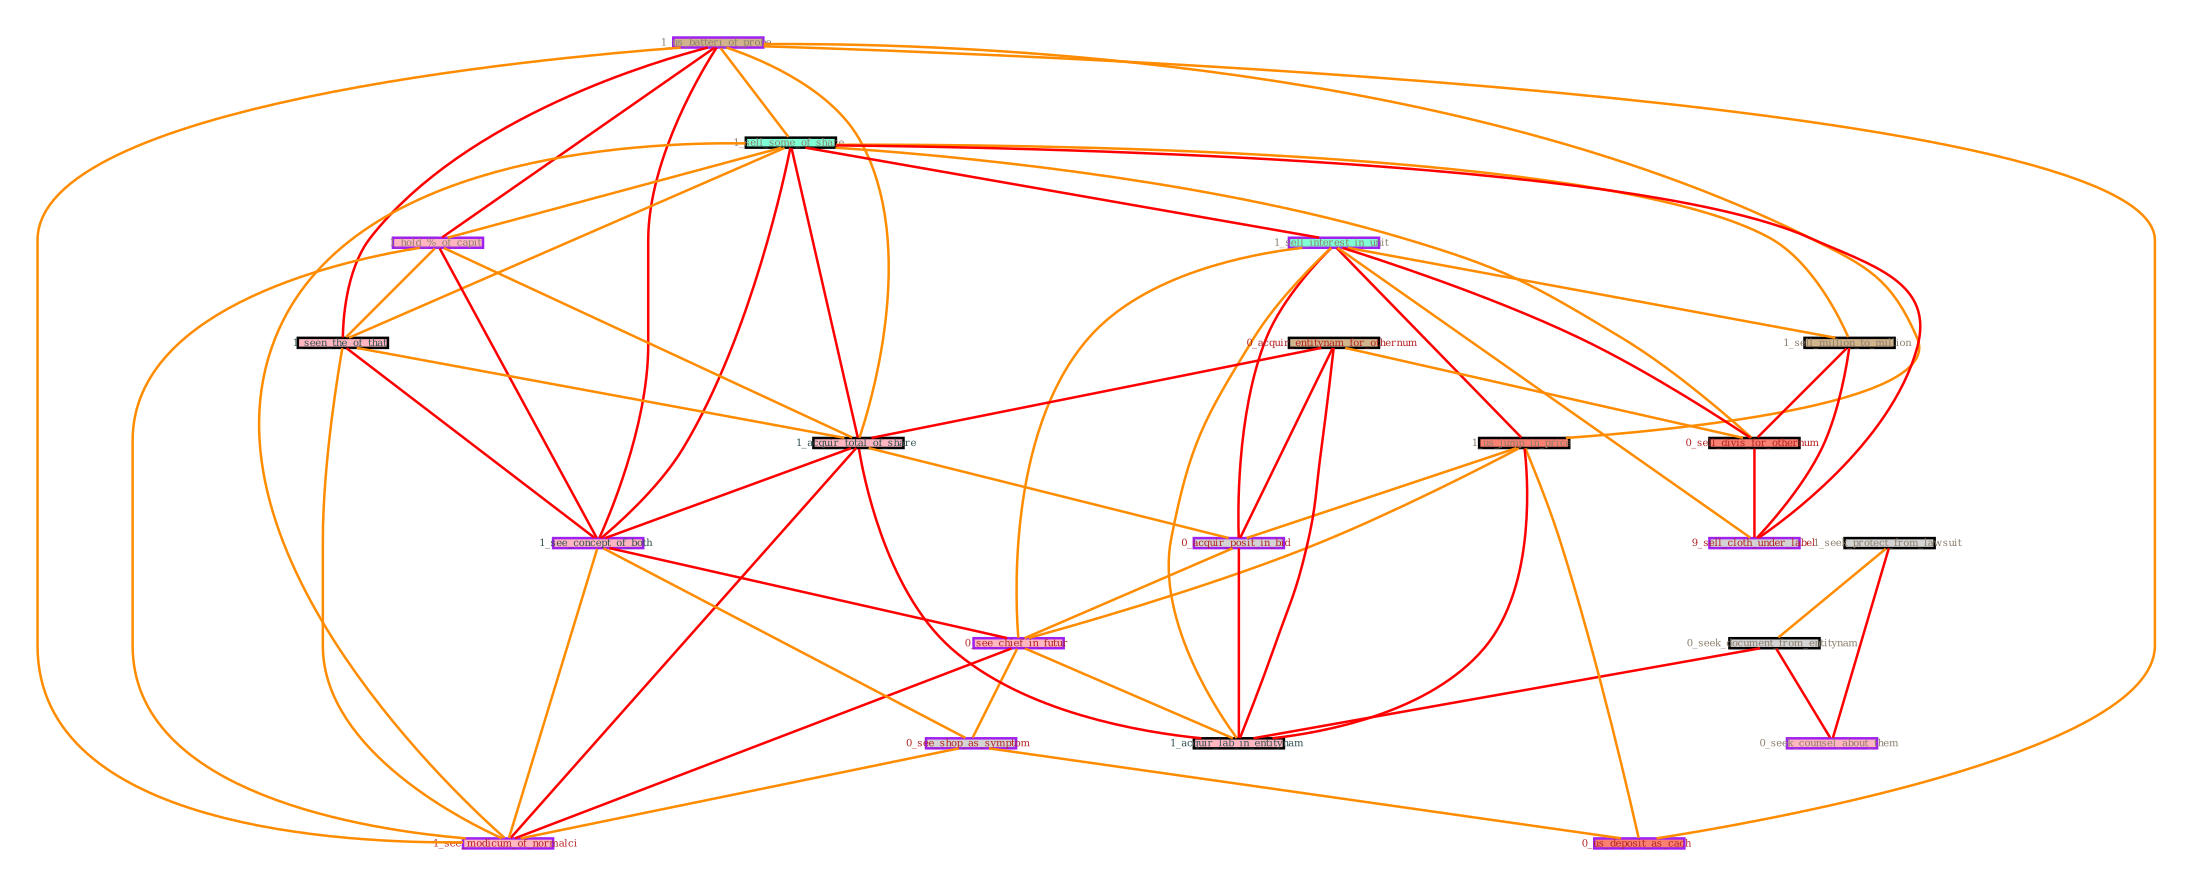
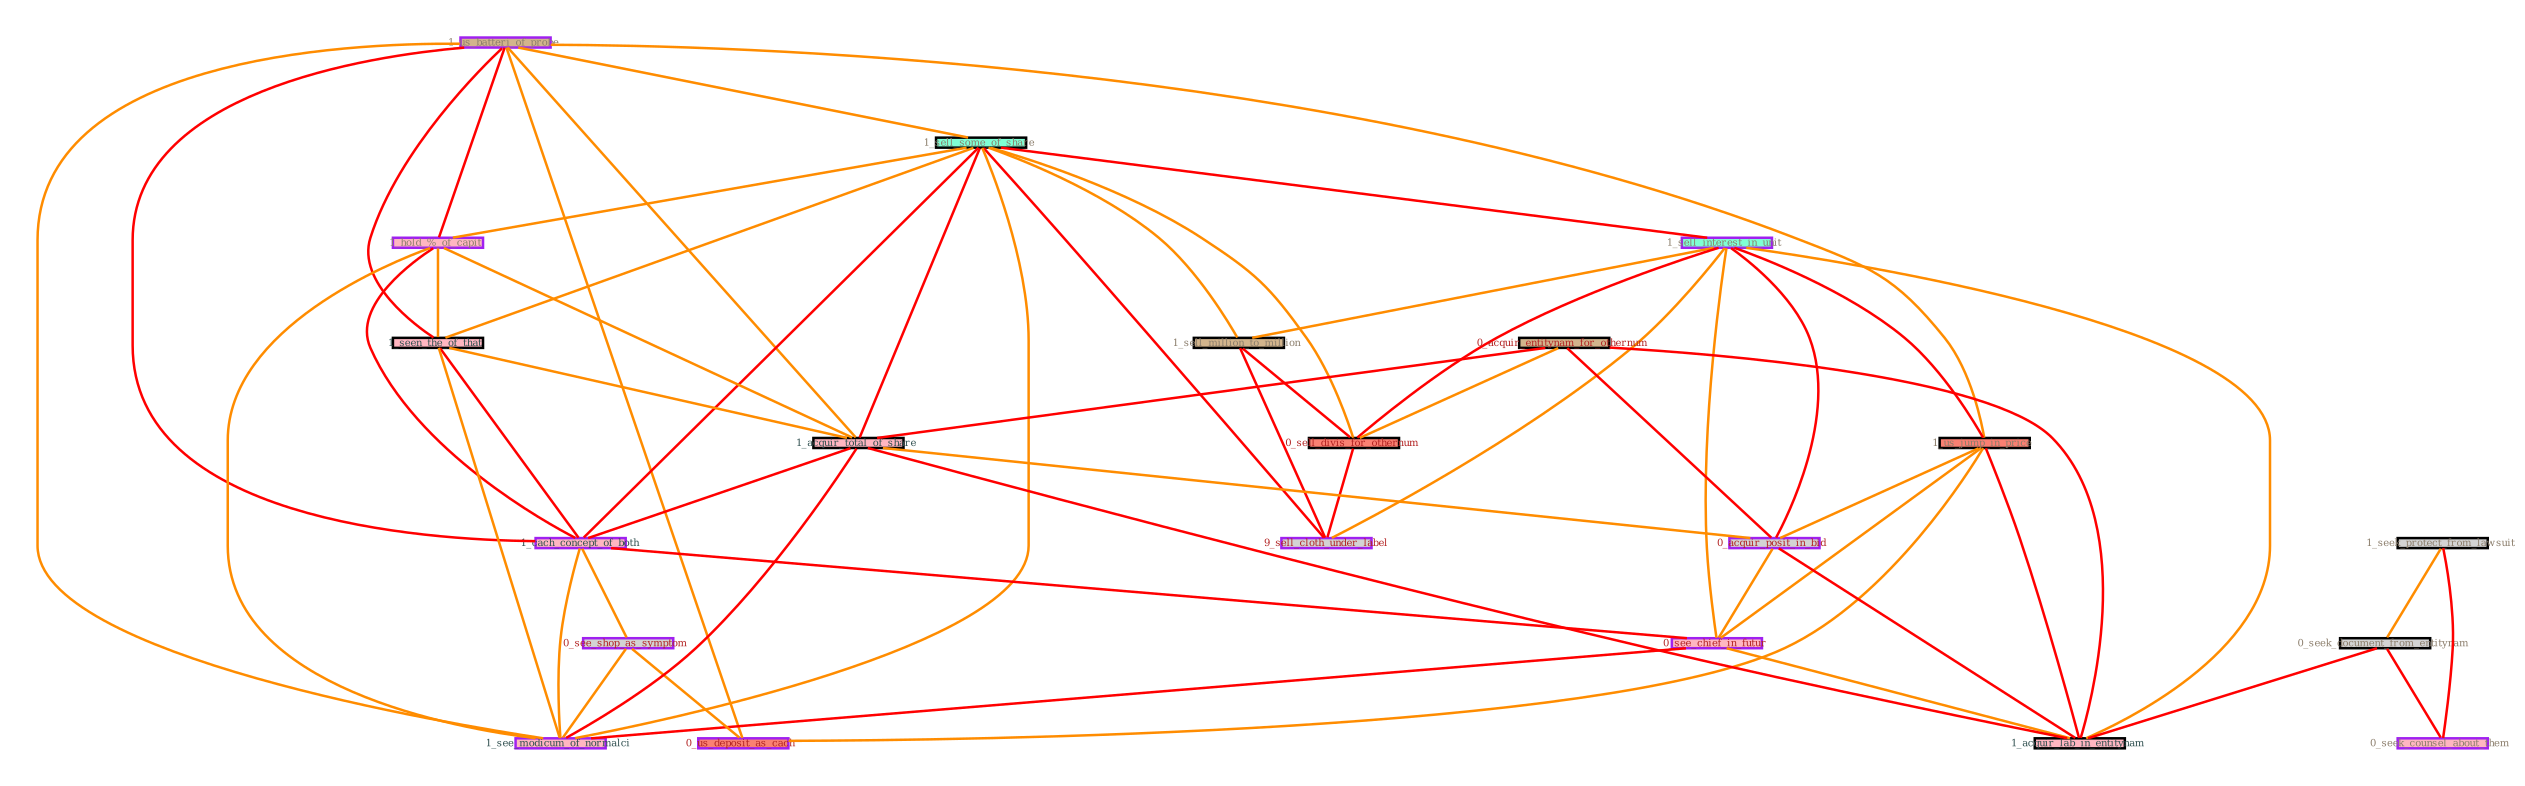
(598, 543) -> (581, 543)
(994, 695) -> none
(508, 843) -> (561, 743)
